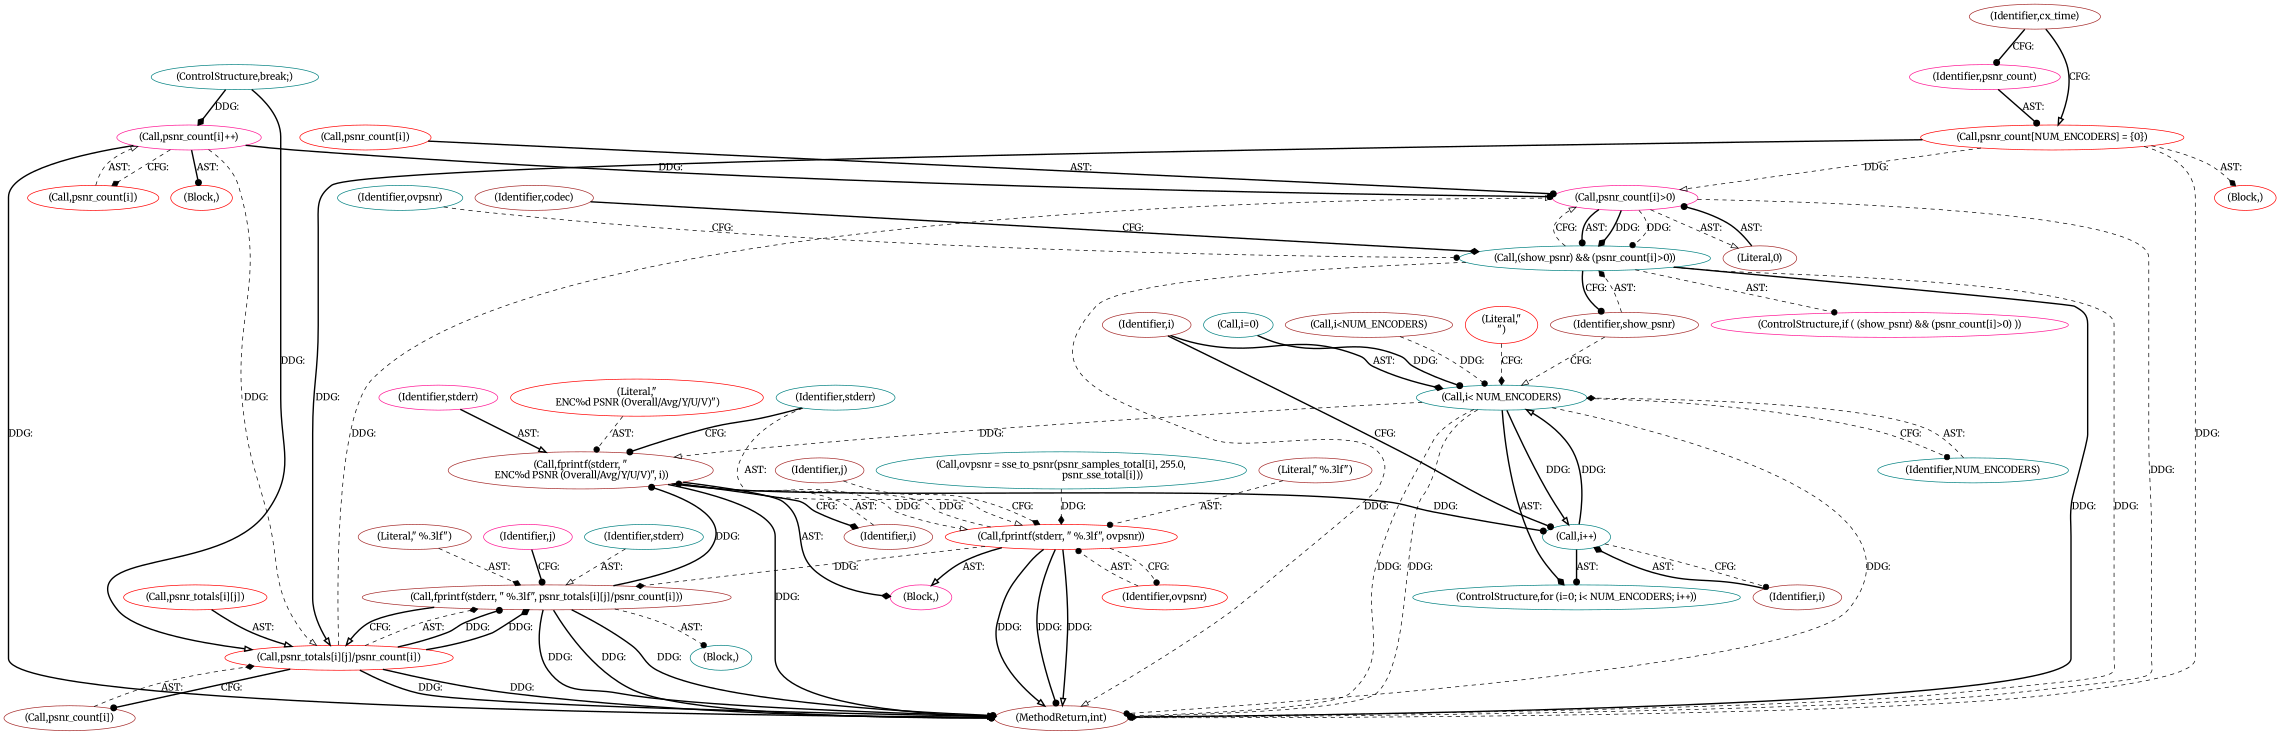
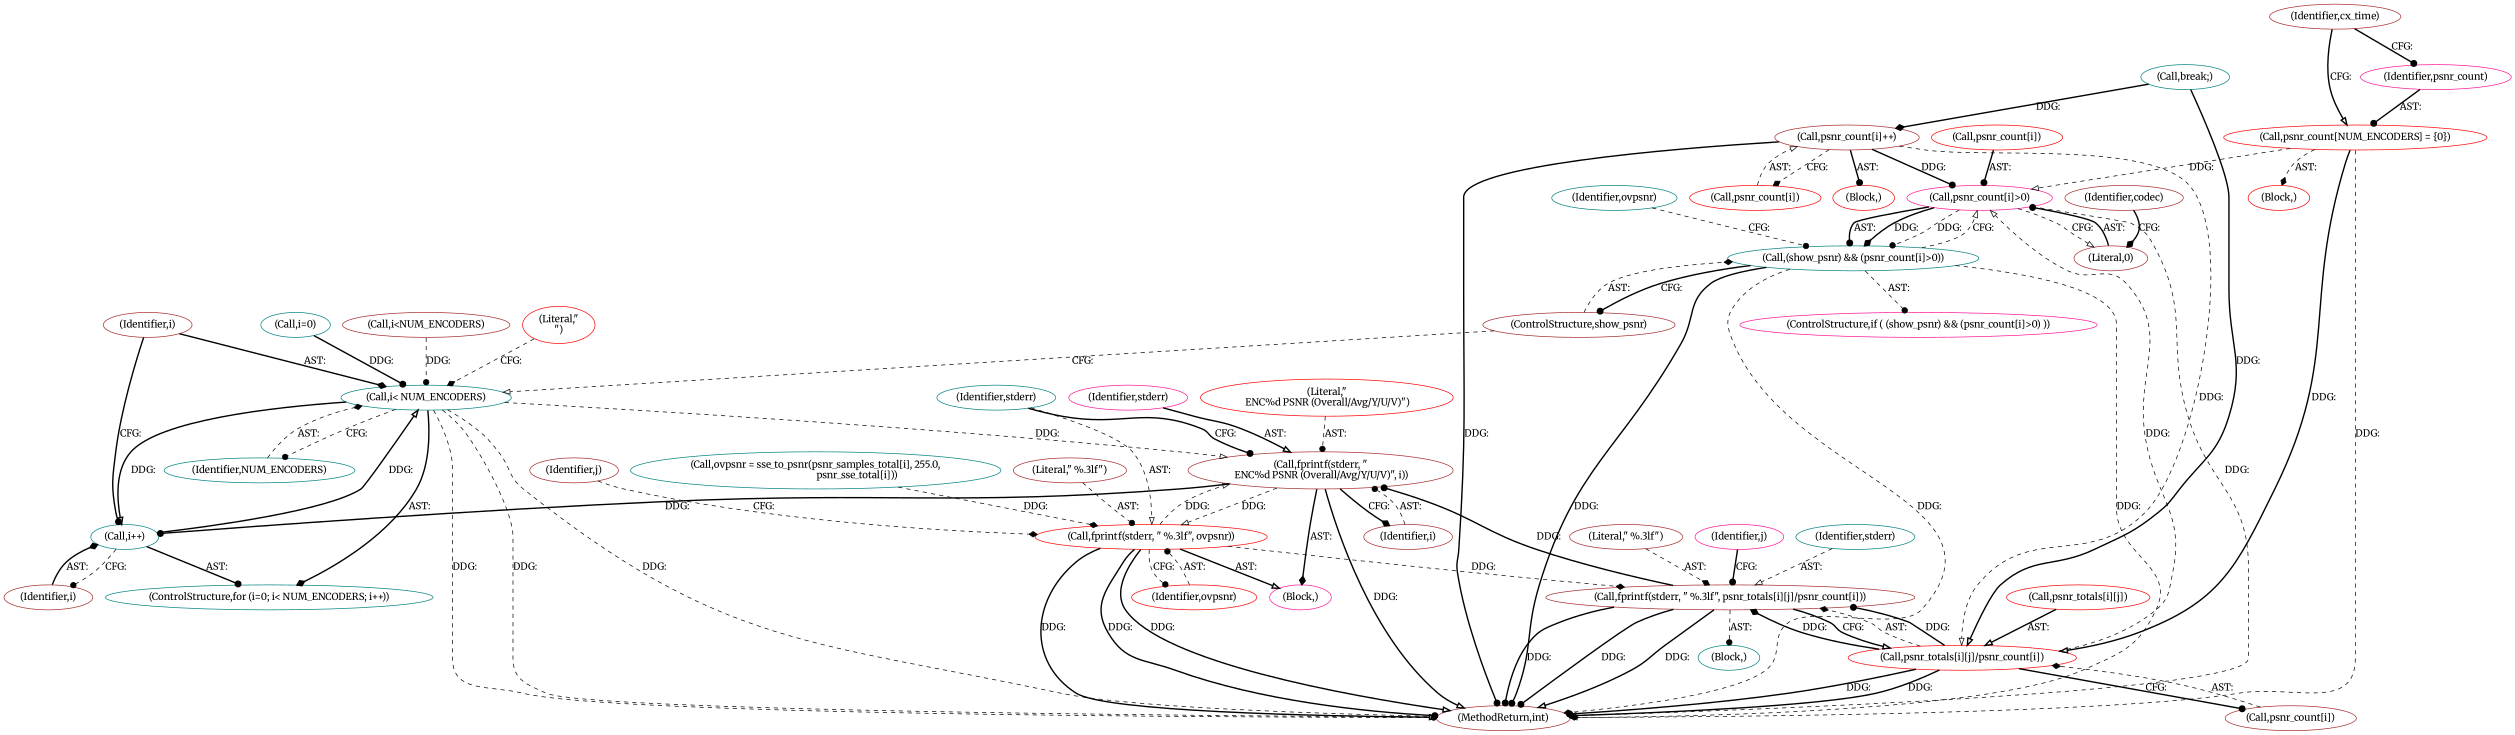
(235, 77) -> (2185, 77)
(189, 137) -> (1847, 137)
(1030, 226) -> (2139, 223)
(1712, 228) -> (2084, 228)
(1624, 325) -> (1579, 325)
